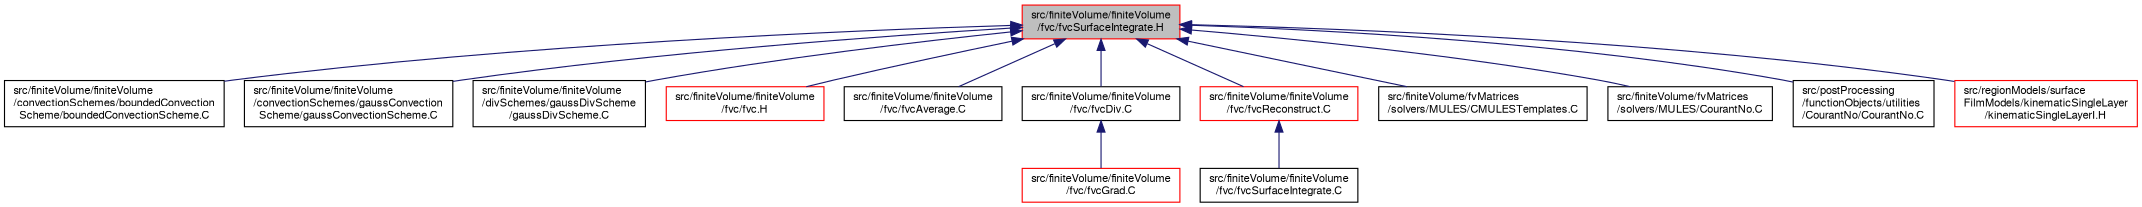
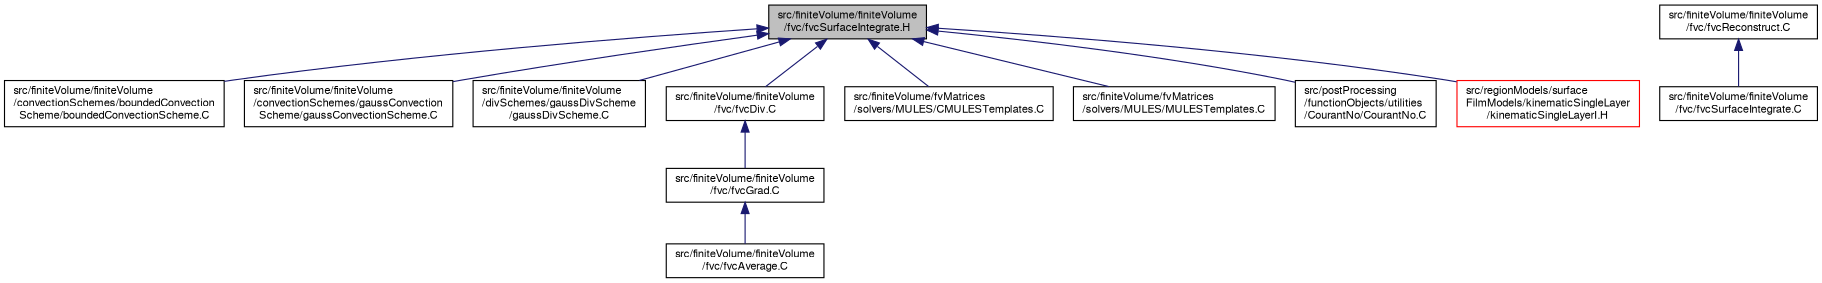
(1101, 22) -> (848, 22)
(1007, 65) -> (745, 229)
(1195, 65) -> none
(745, 104) -> none
(1279, 104) -> (1739, 22)
(1690, 104) -> (1174, 104)
(1101, 185) -> (745, 185)
